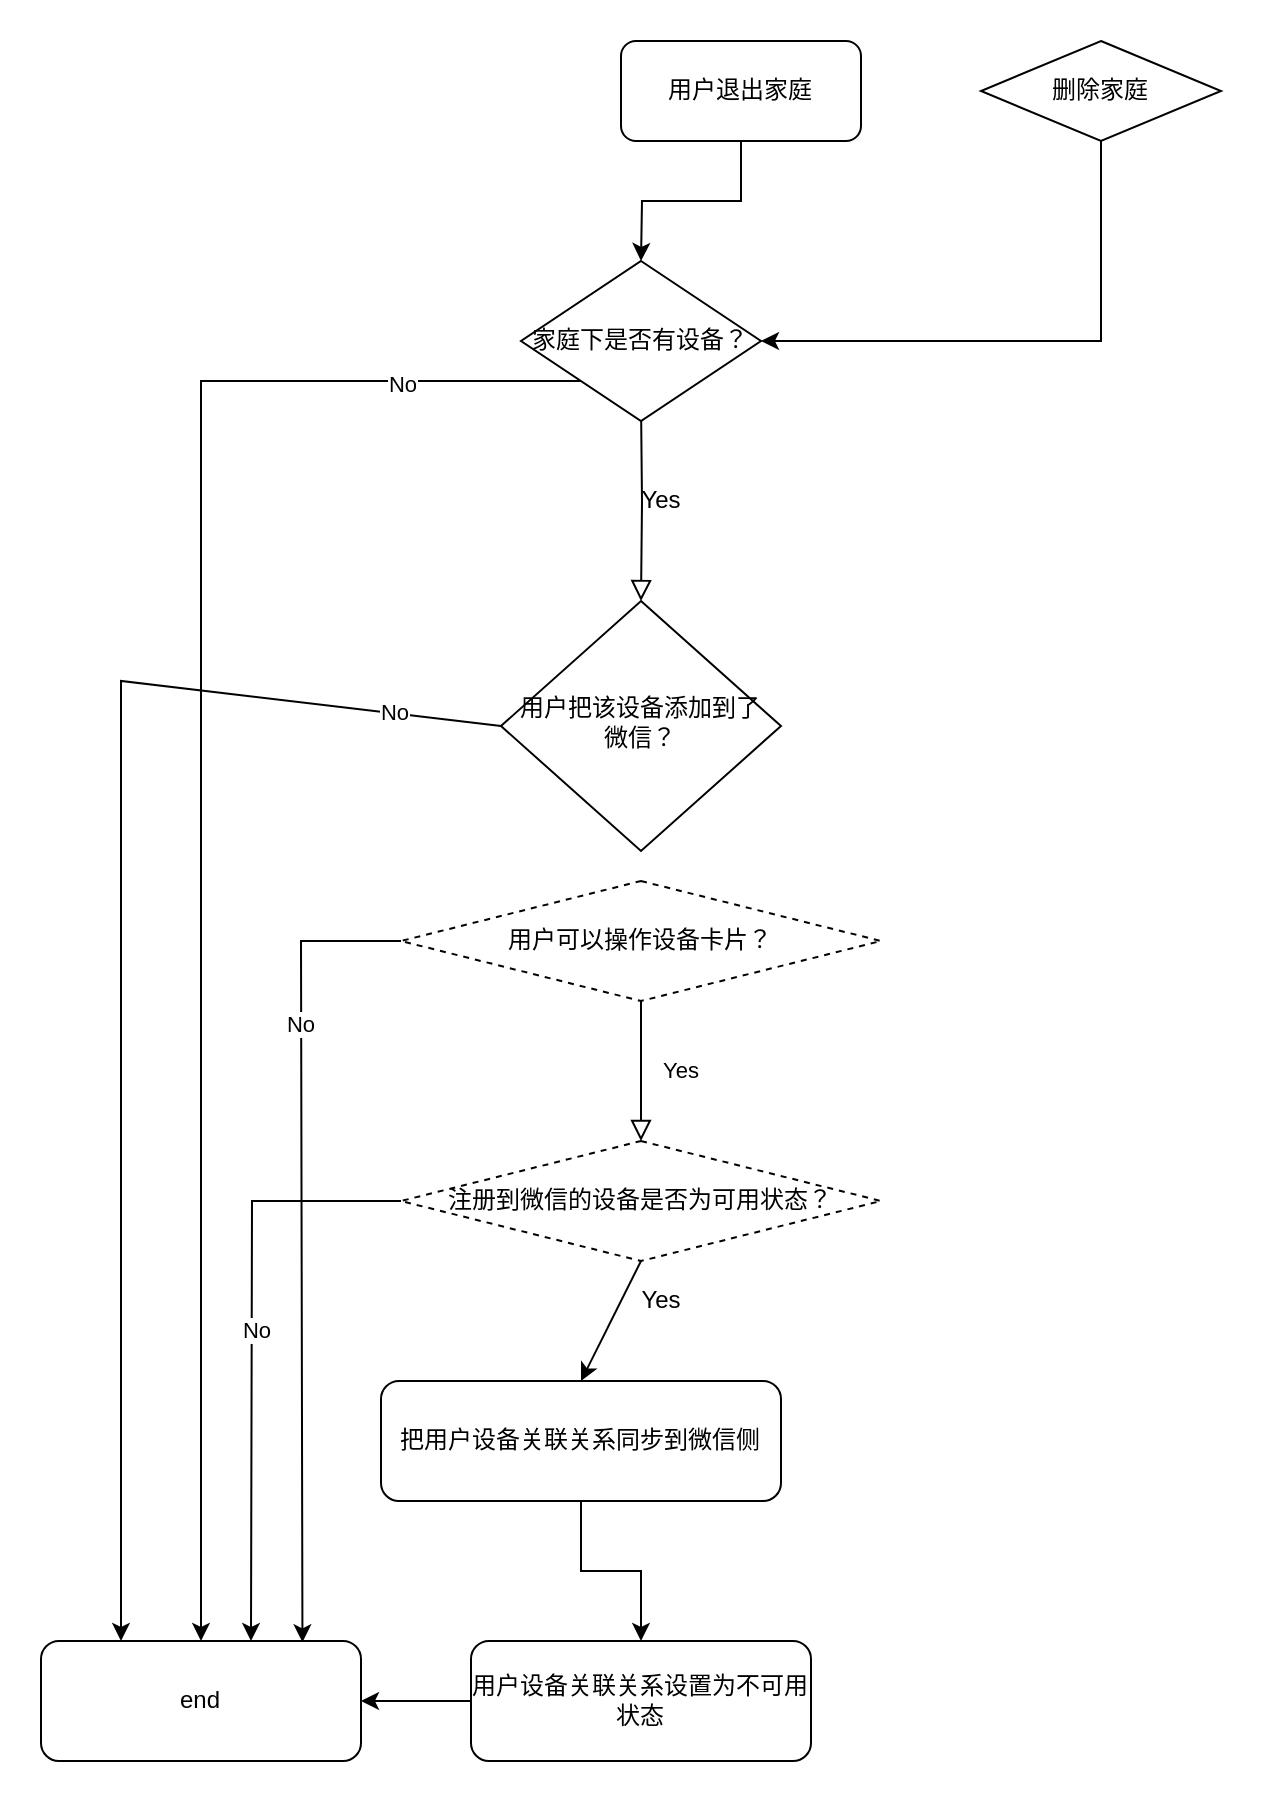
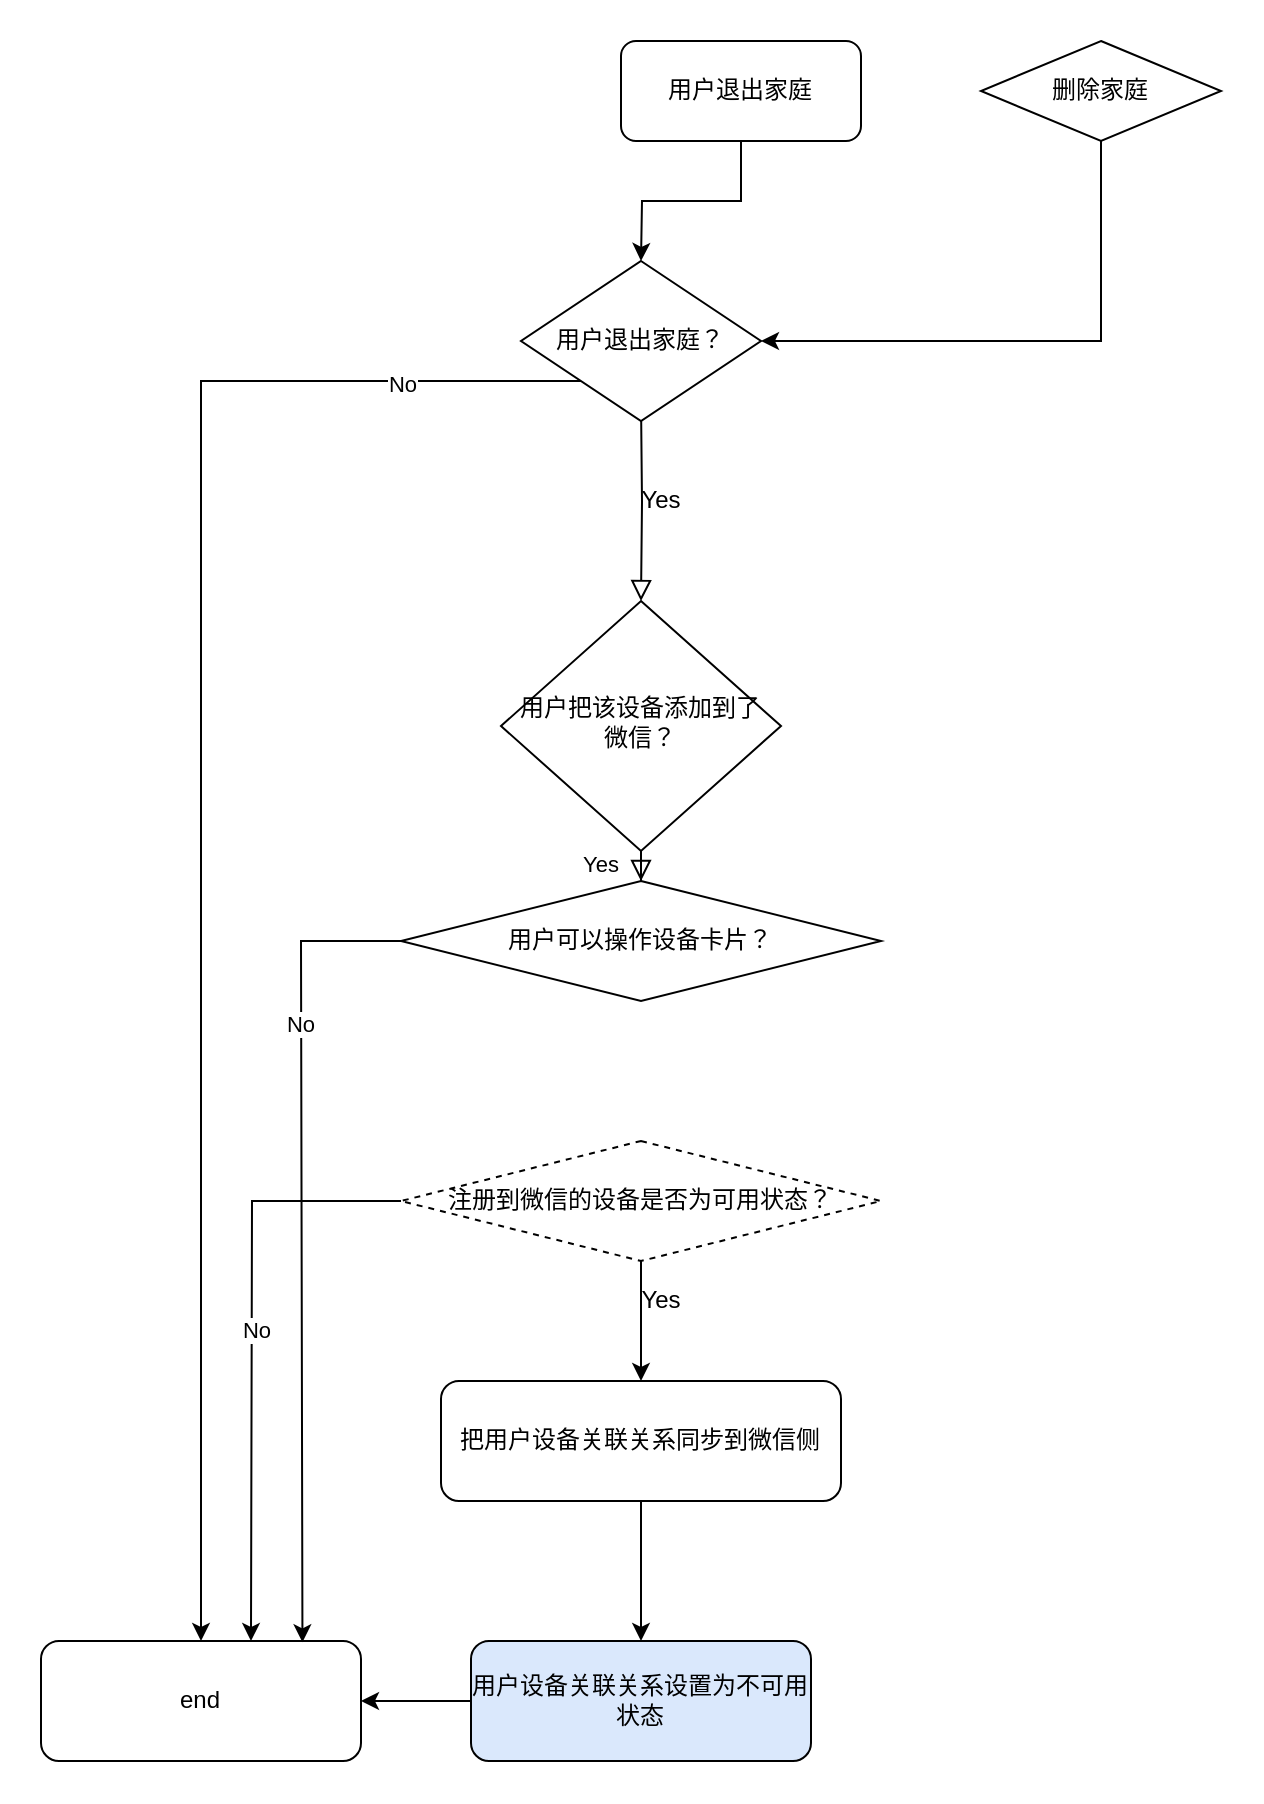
(641, 341) -> (641, 341)
none -> (641, 866)
(641, 941) -> (641, 941)
(121, 963) -> none
(641, 1060) -> none
(581, 1441) -> (641, 1441)
(641, 1701) -> (641, 1701)
